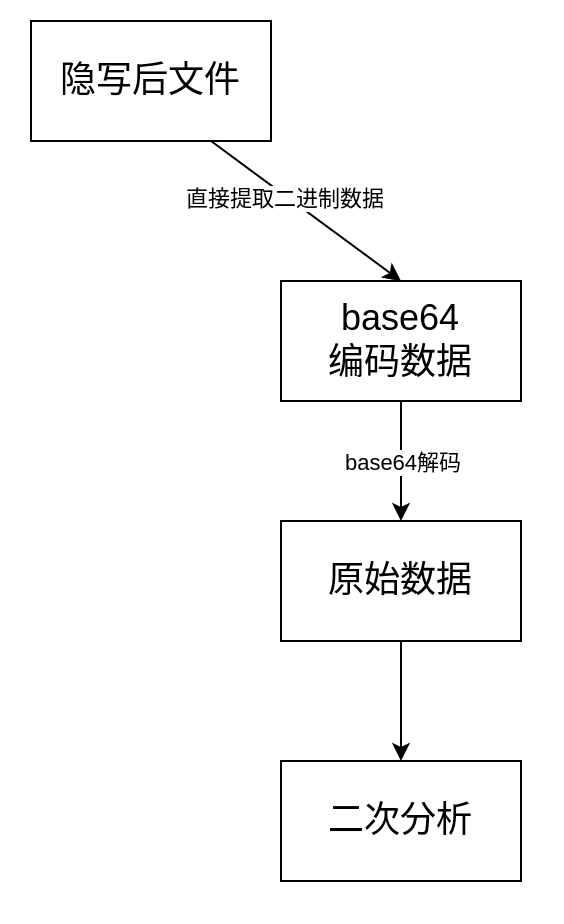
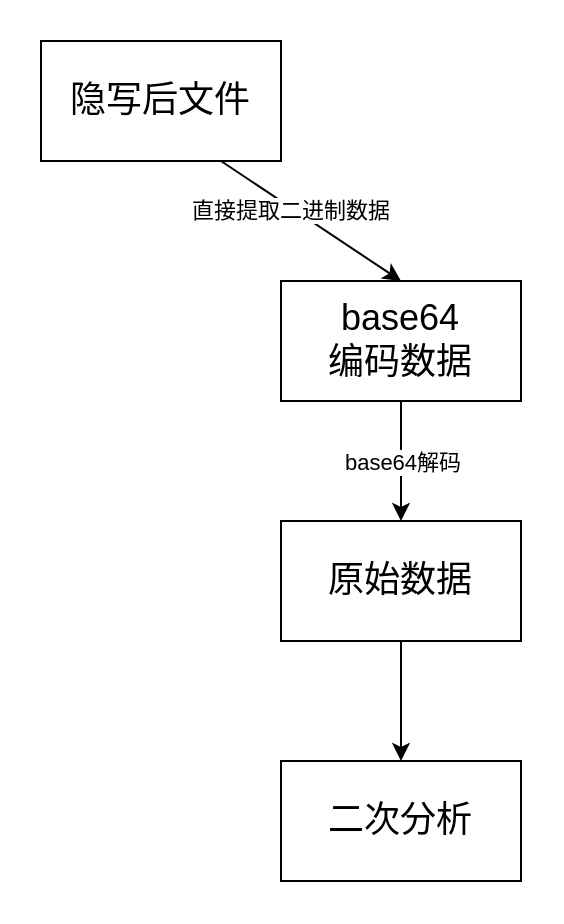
(151, 81) -> (161, 101)
